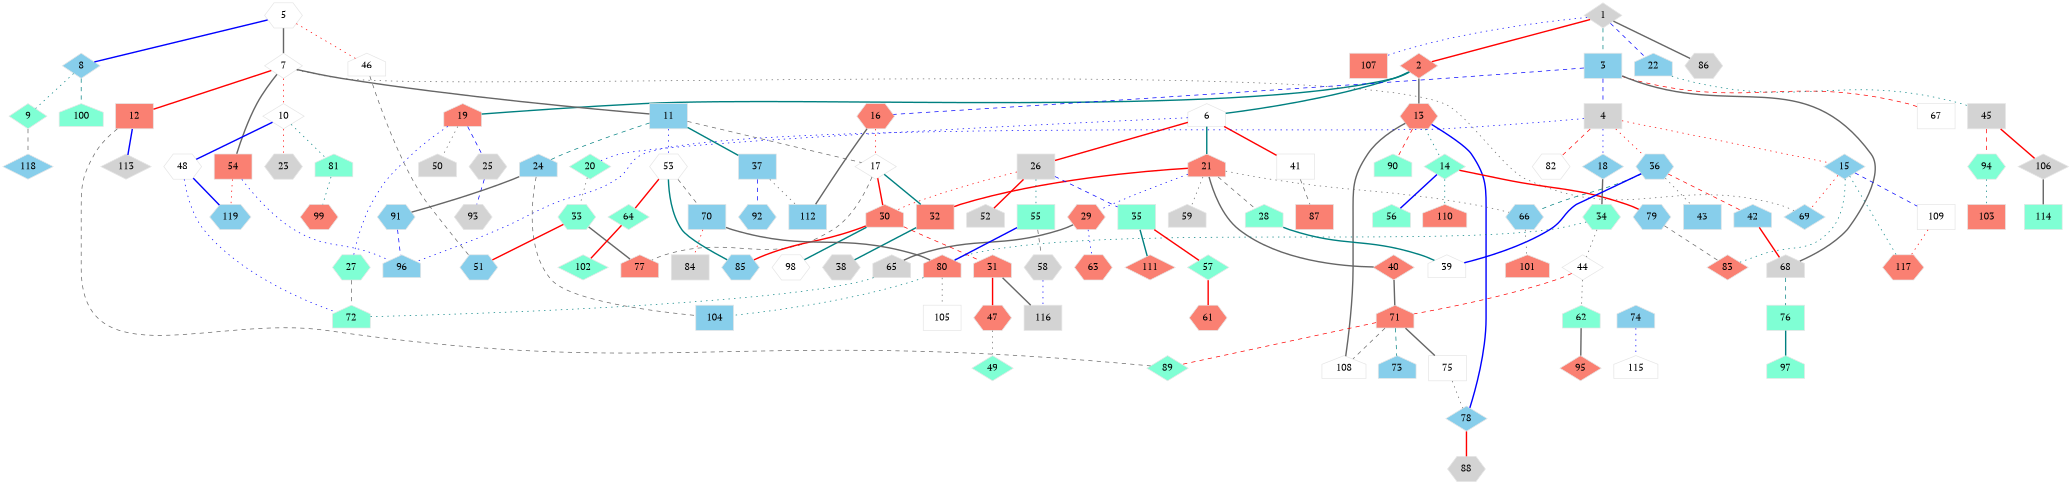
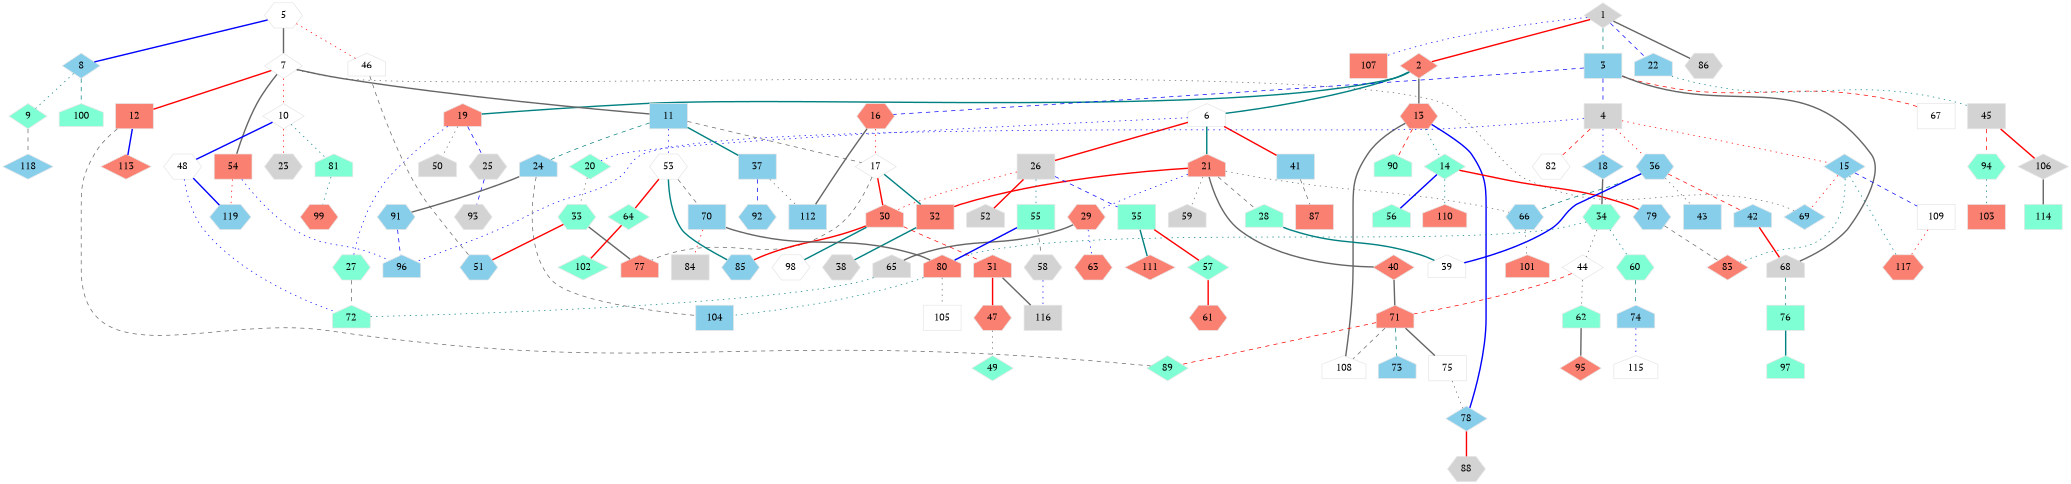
(126, 167) -> (126, 167)
(1296, 167) -> (1296, 167)
none -> (1635, 267)
